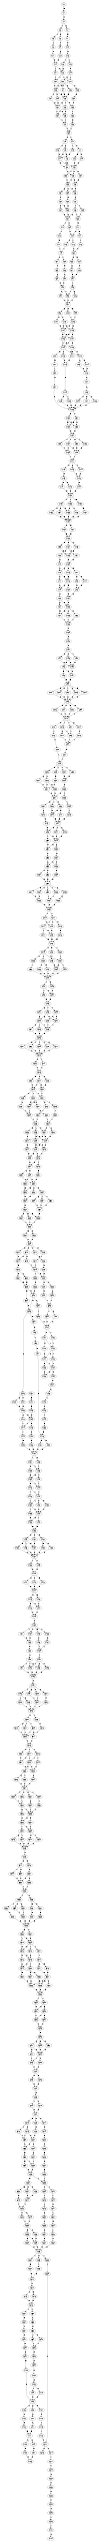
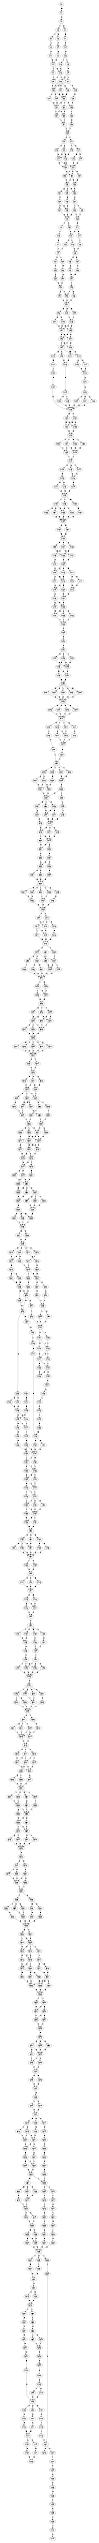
(52, 948) -> none
none -> (26, 1454)
